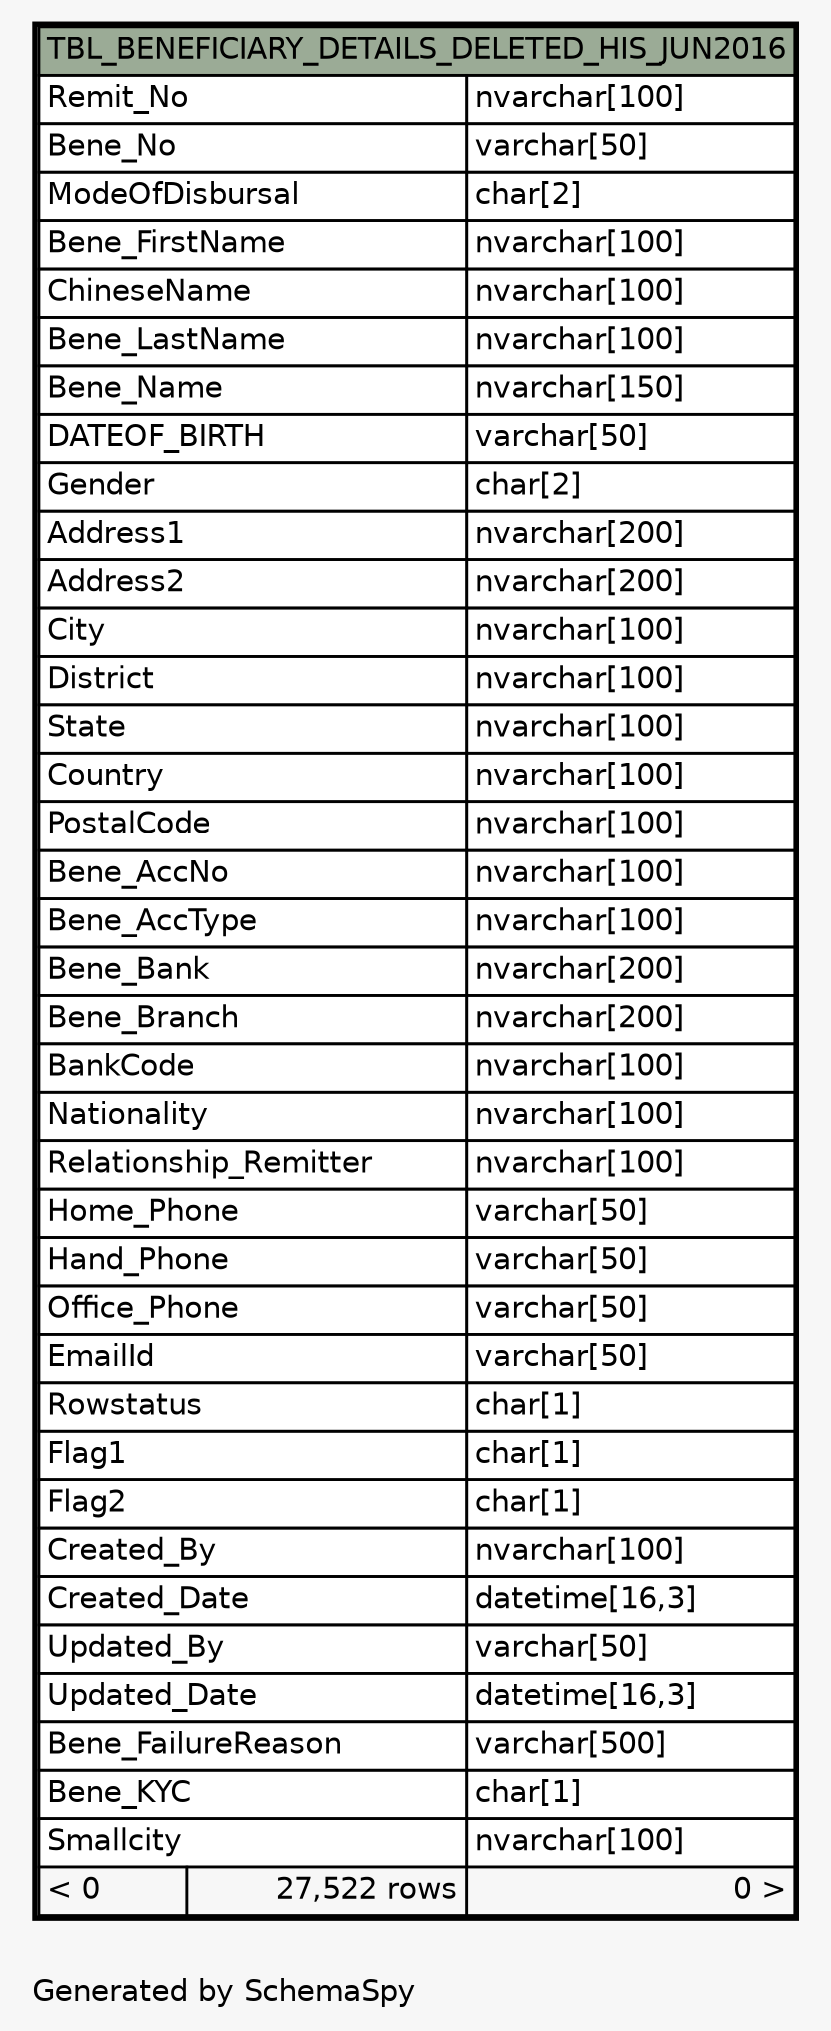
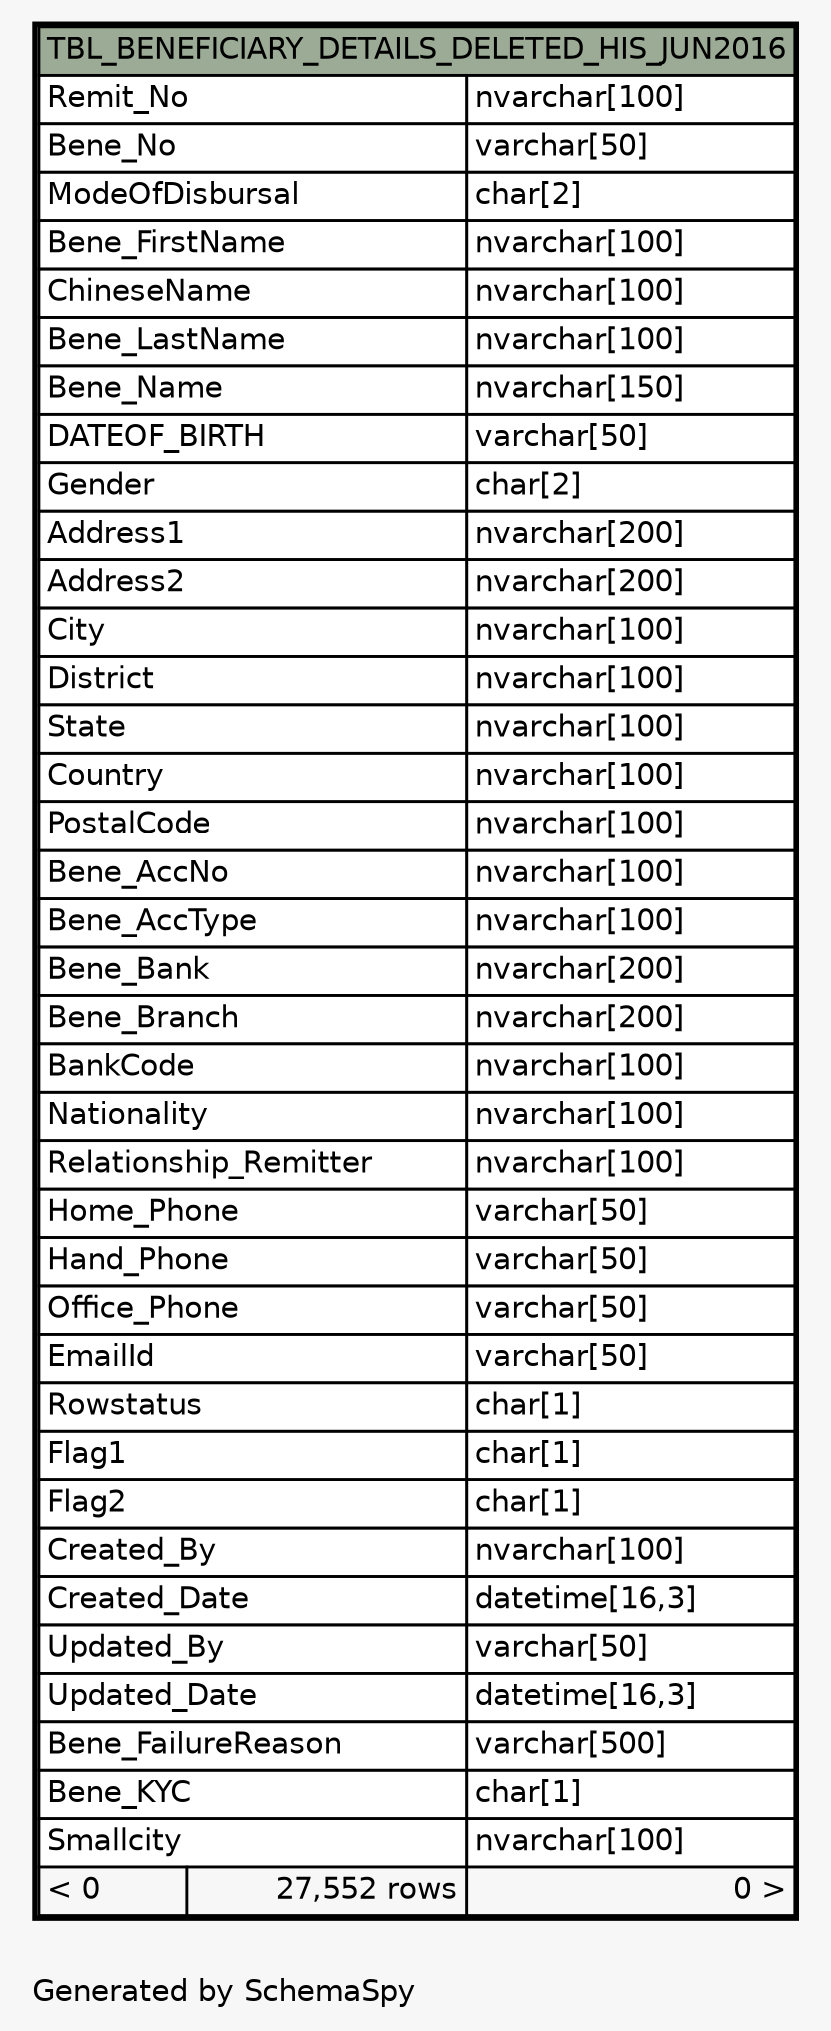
(367, 1890) -> (367, 1890)
